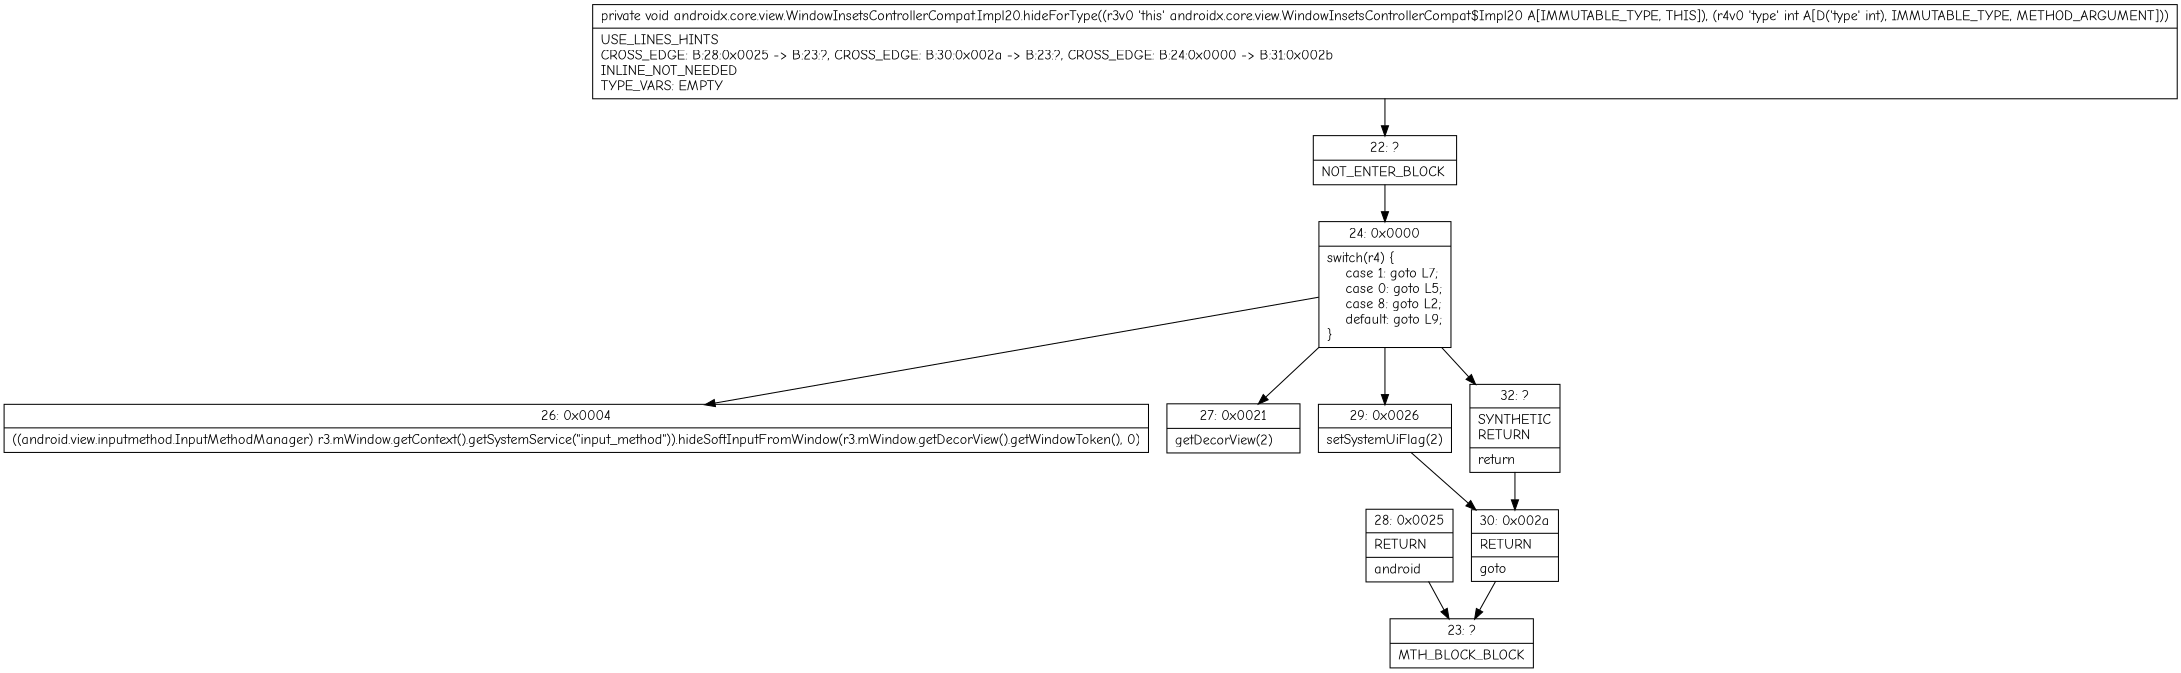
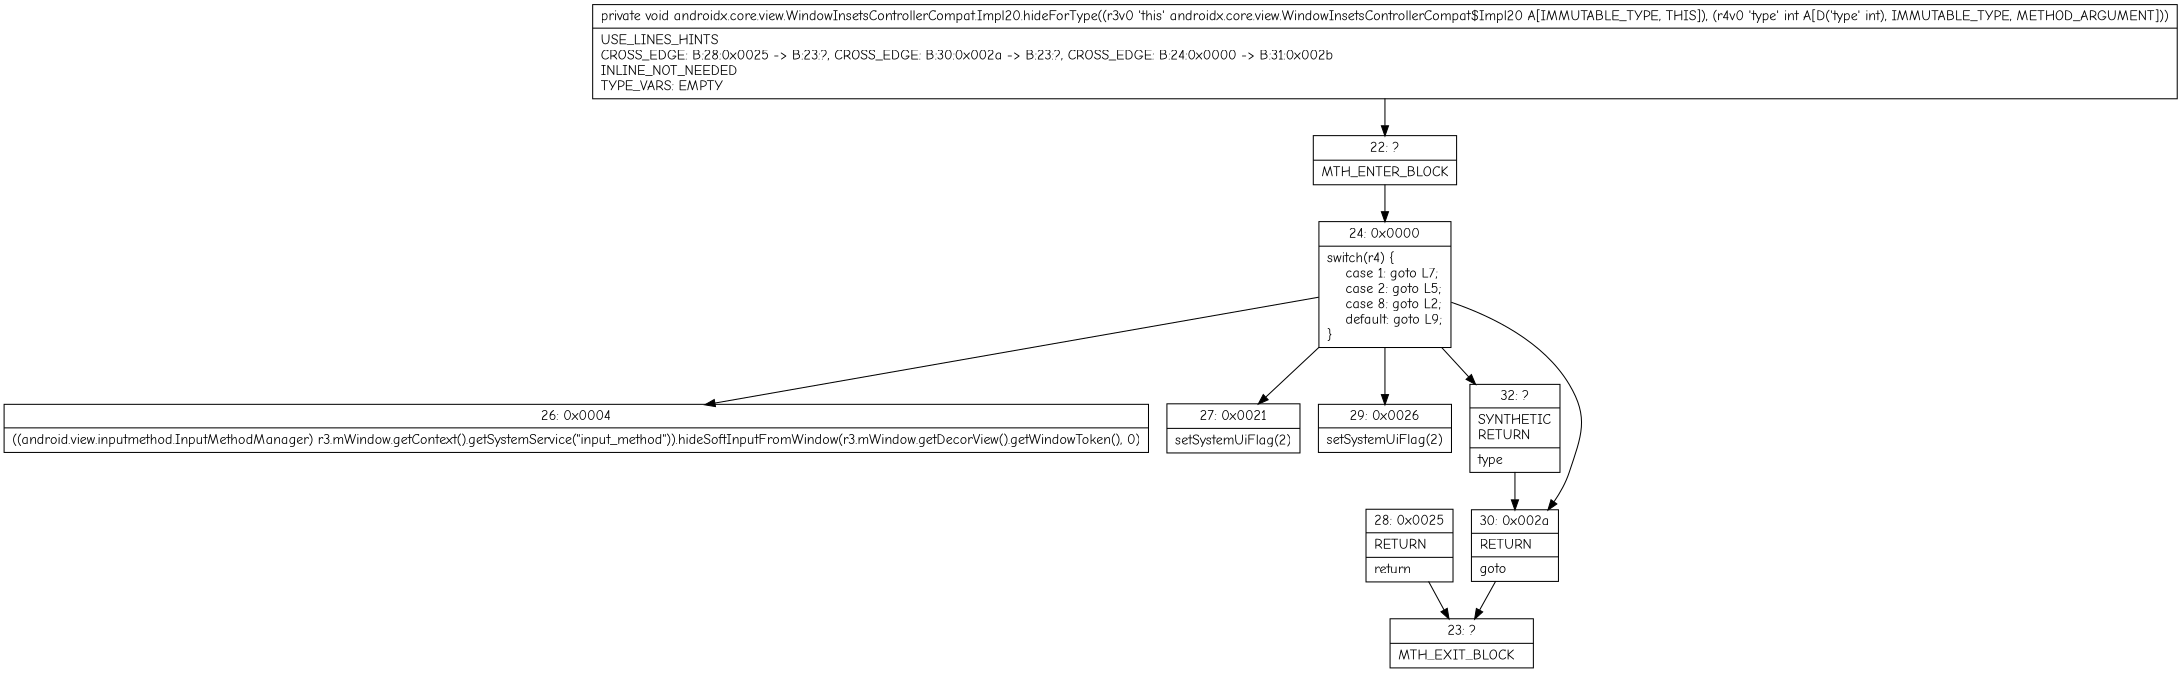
(1383, 172) -> (1385, 172)
(1385, 289) -> (1384, 289)
(1224, 440) -> (1233, 440)
(1497, 460) -> (1491, 460)
(1439, 478) -> (1563, 376)
(1398, 569) -> (1393, 569)
(1462, 655) -> (1457, 655)
